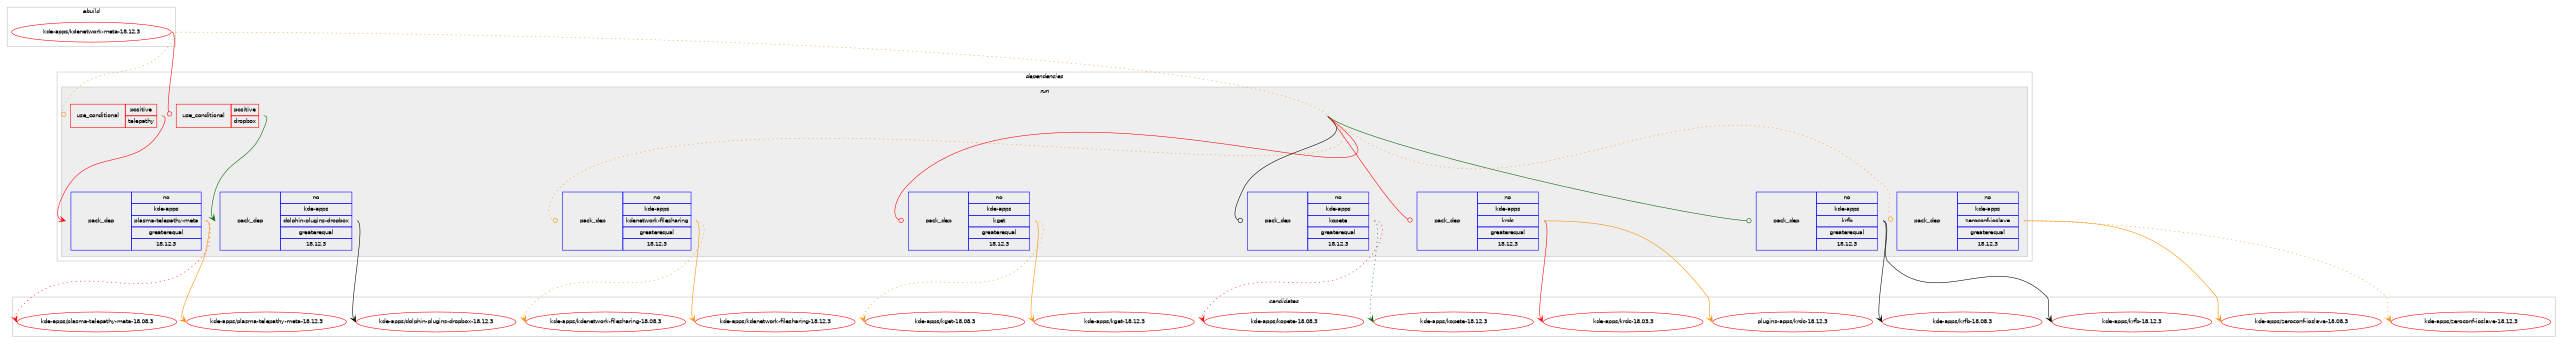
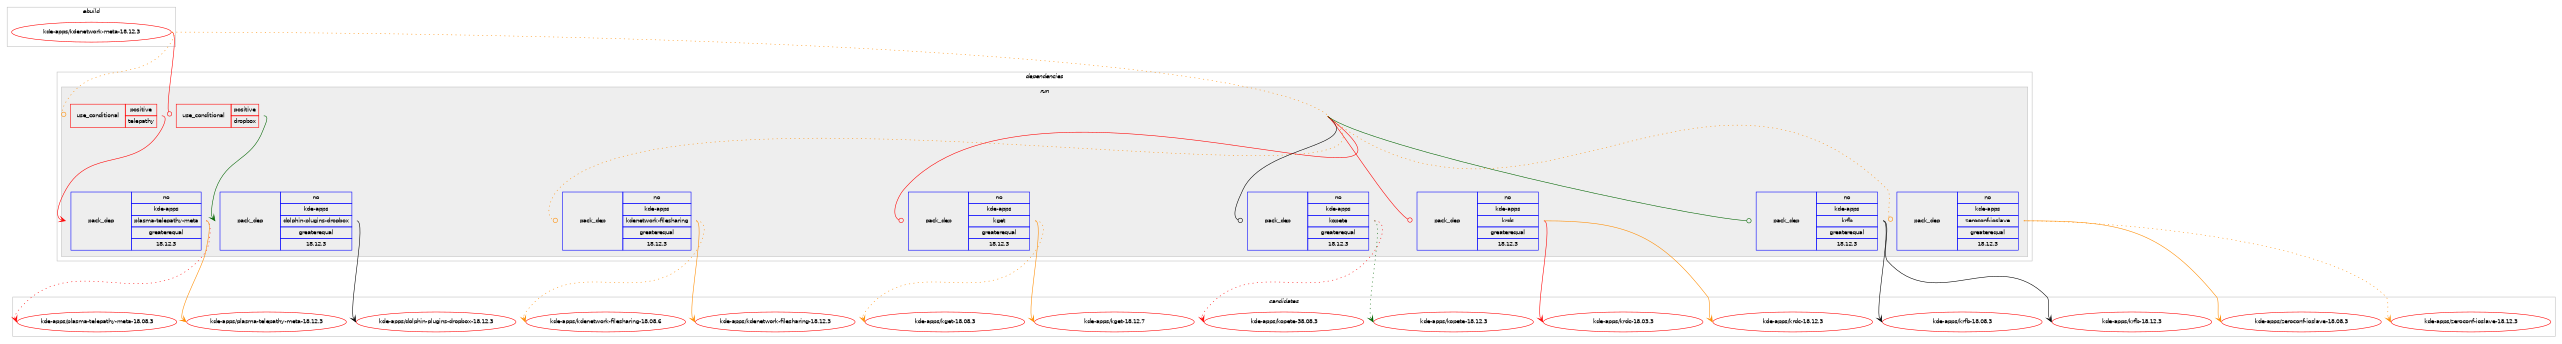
(606, 322) -> (606, 322)
(1114, 322) -> (1114, 322)
(1284, 322) -> (1284, 322)
(1793, 322) -> (1793, 322)
